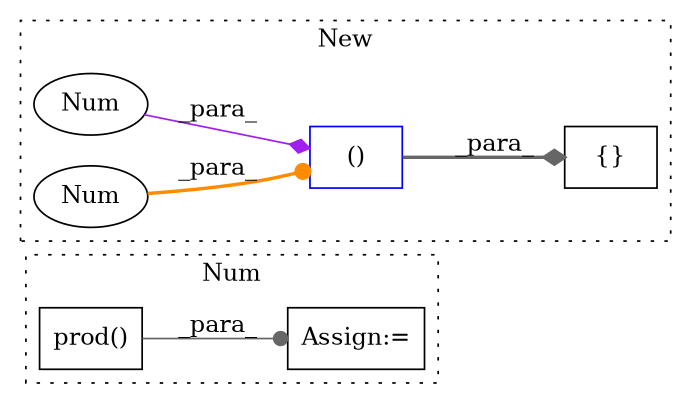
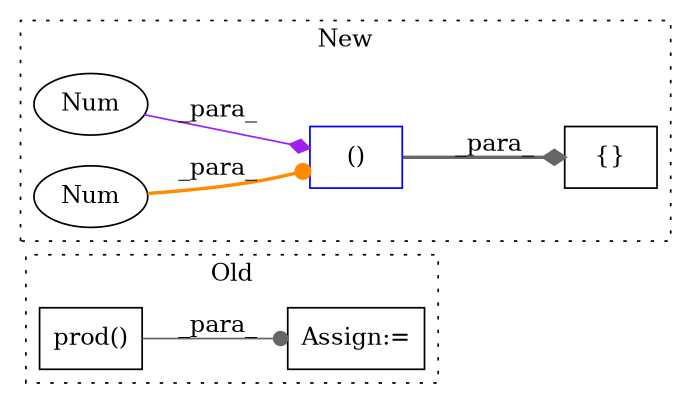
(232, 274) -> (232, 274)
